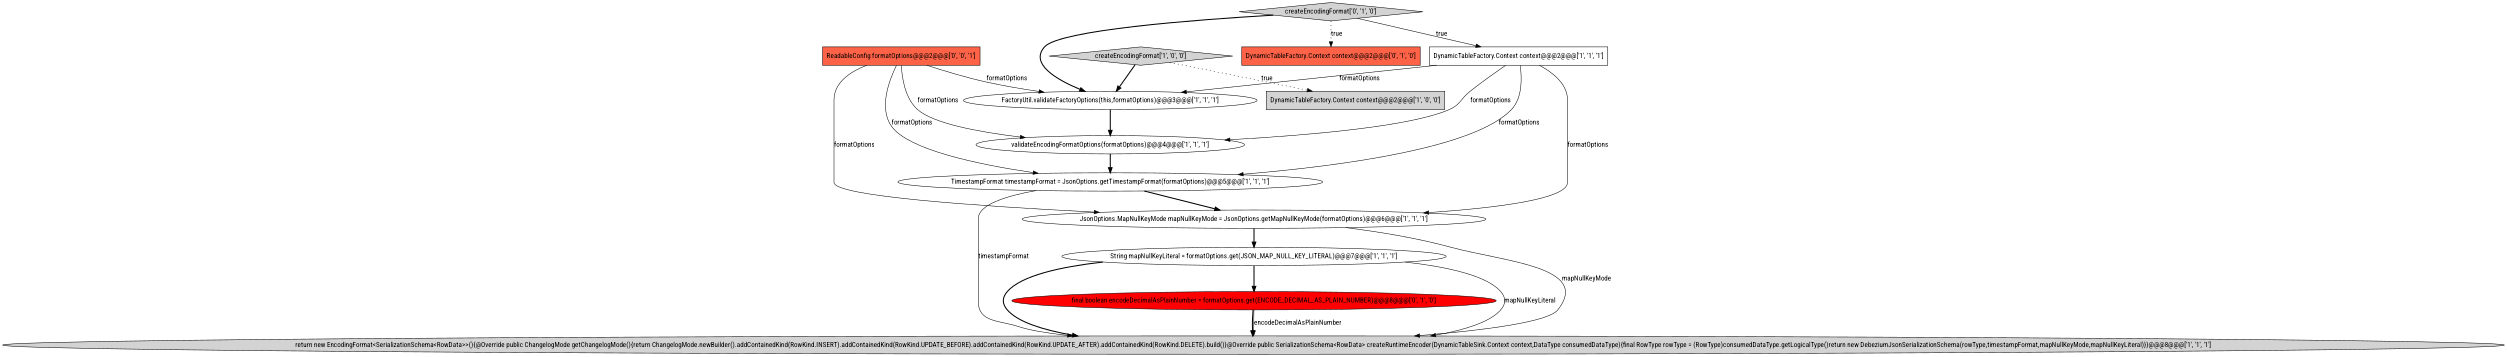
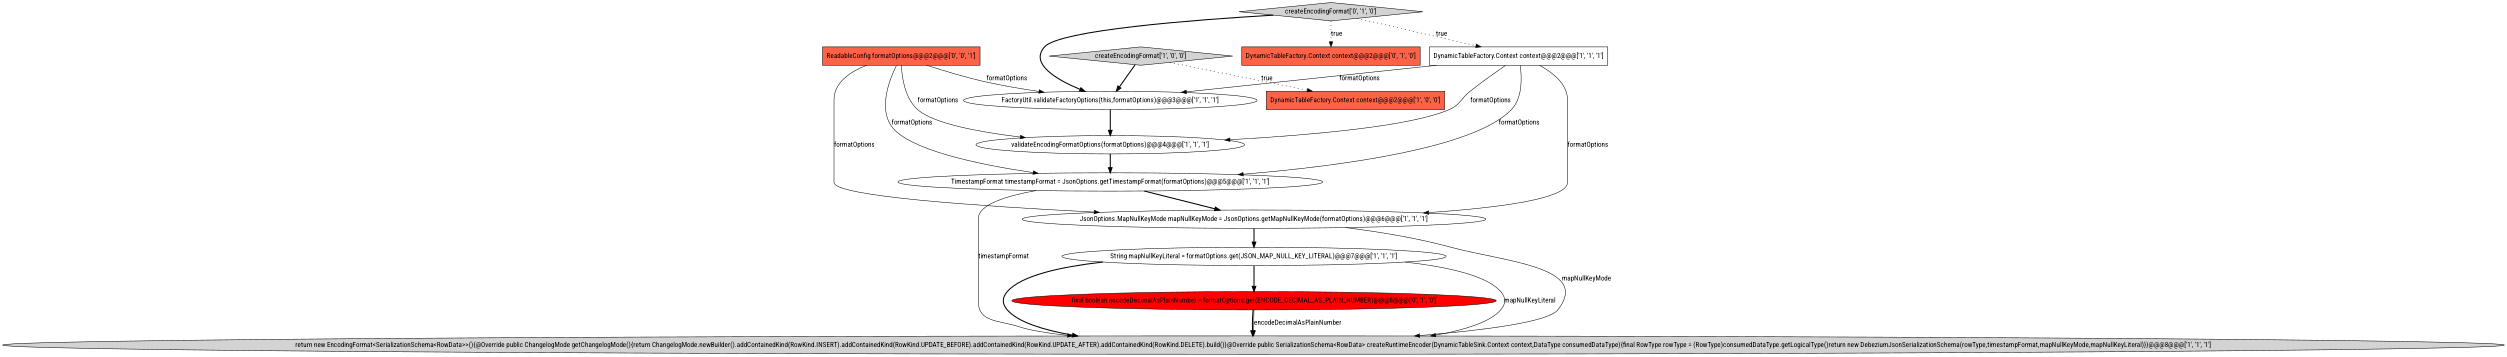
(1417, 32) -> (1417, 32)
(1355, 100) -> (1355, 100)
